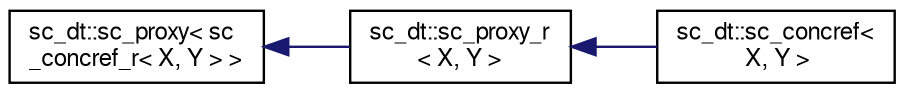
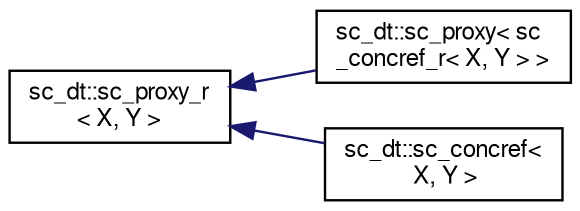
(319, 47) -> (285, 76)
